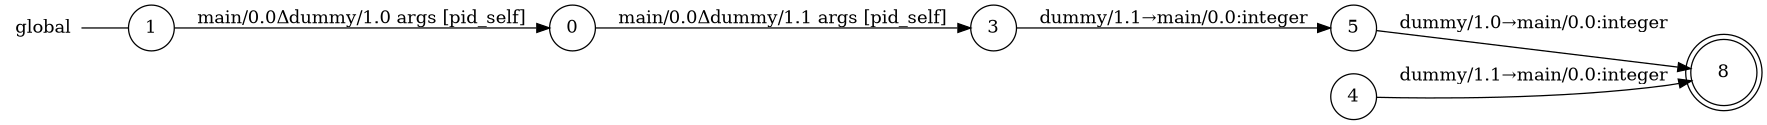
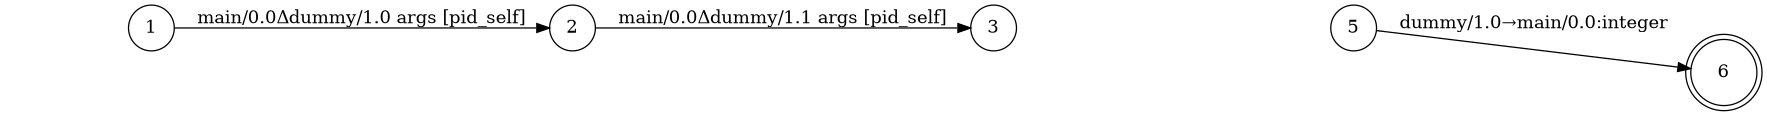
(43, 28) -> none
(572, 28) -> (572, 28)
(1167, 28) -> none
(1724, 73) -> (1724, 73)
(1354, 97) -> none
